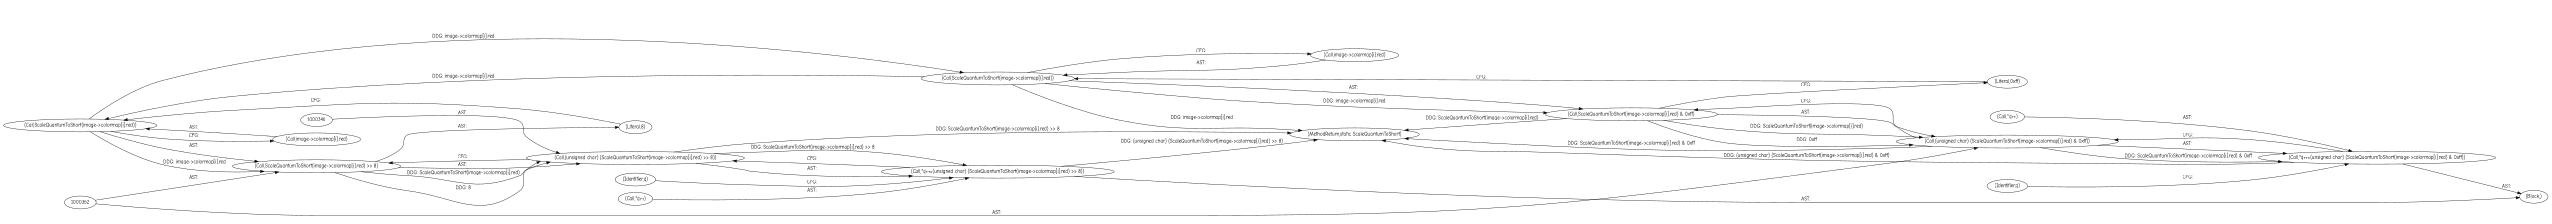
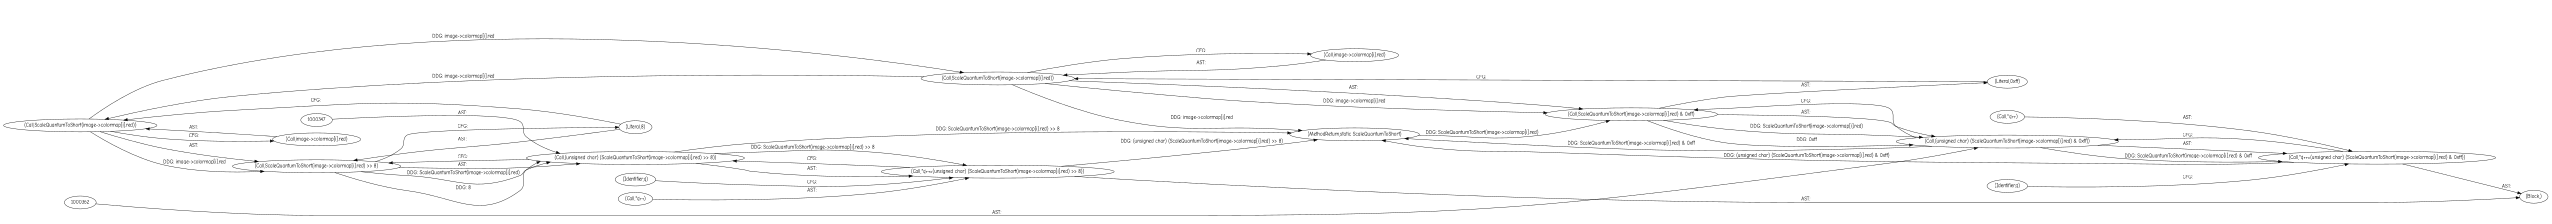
(1807, 85) -> (1807, 85)
(317, 120) -> (317, 120)
(1488, 124) -> (1513, 138)
(464, 126) -> (464, 126)
(185, 186) -> (489, 145)
